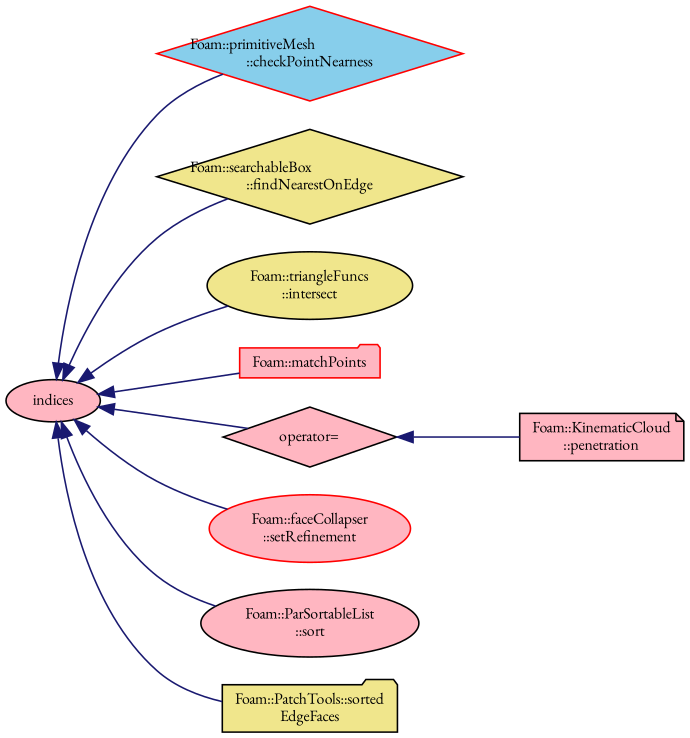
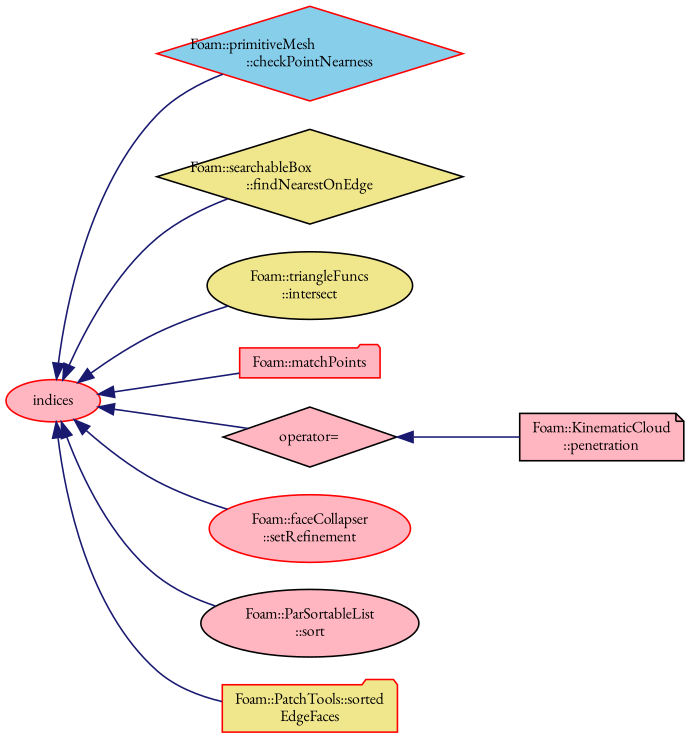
(53, 401) -> (53, 401)
(310, 708) -> (310, 708)
